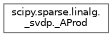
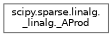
(56, 18) -> (56, 18)
